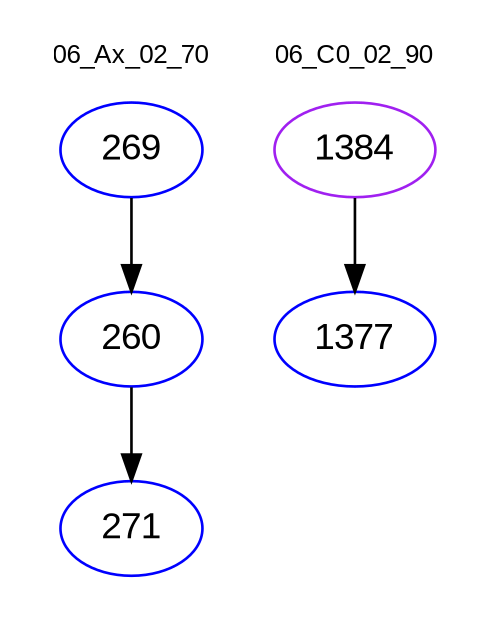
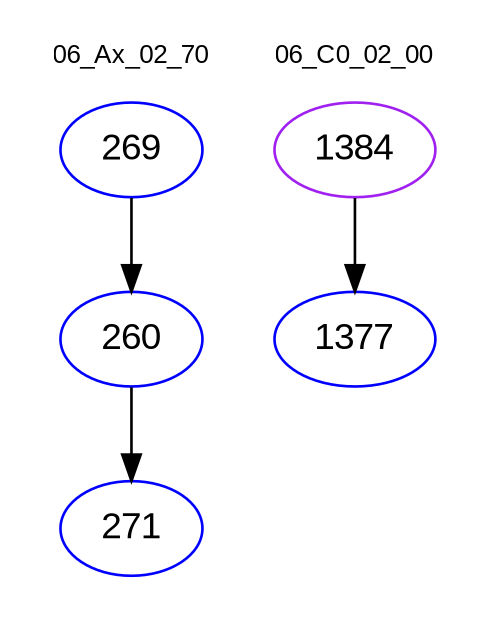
(355, 57) -> (355, 57)
